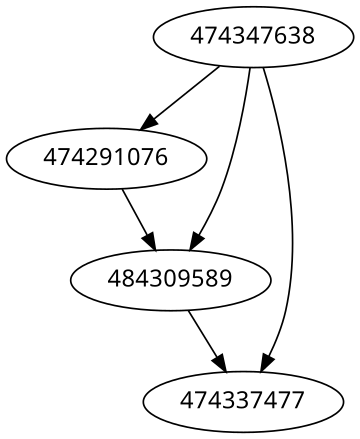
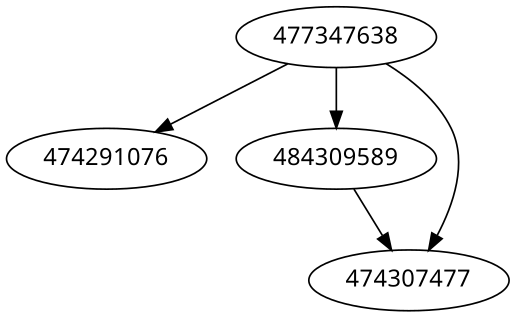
(254, 37) -> (336, 37)
(135, 212) -> none
(243, 402) -> (409, 280)
